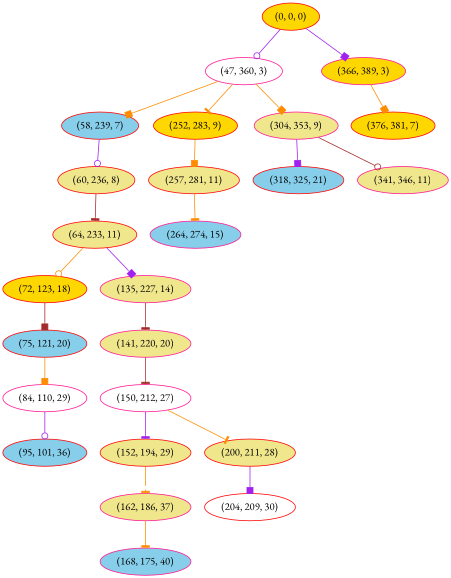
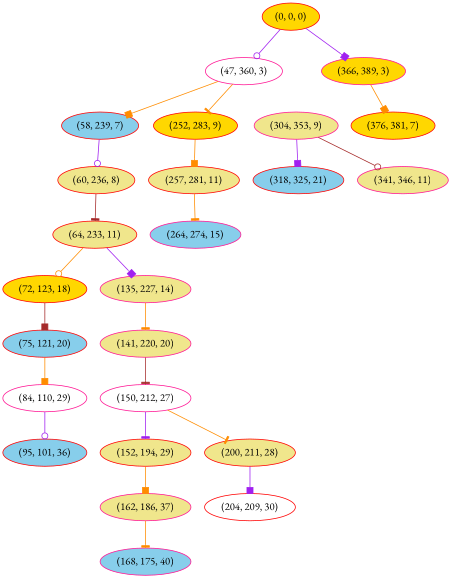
(267, 96) -> none
(146, 315) -> (146, 315)
(146, 476) -> (146, 476)
